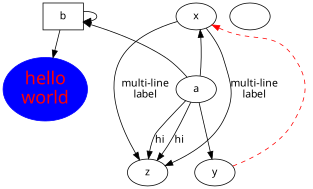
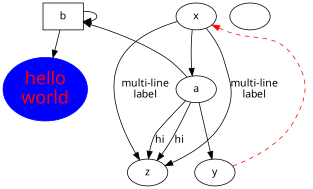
(201, 57) -> (191, 49)
